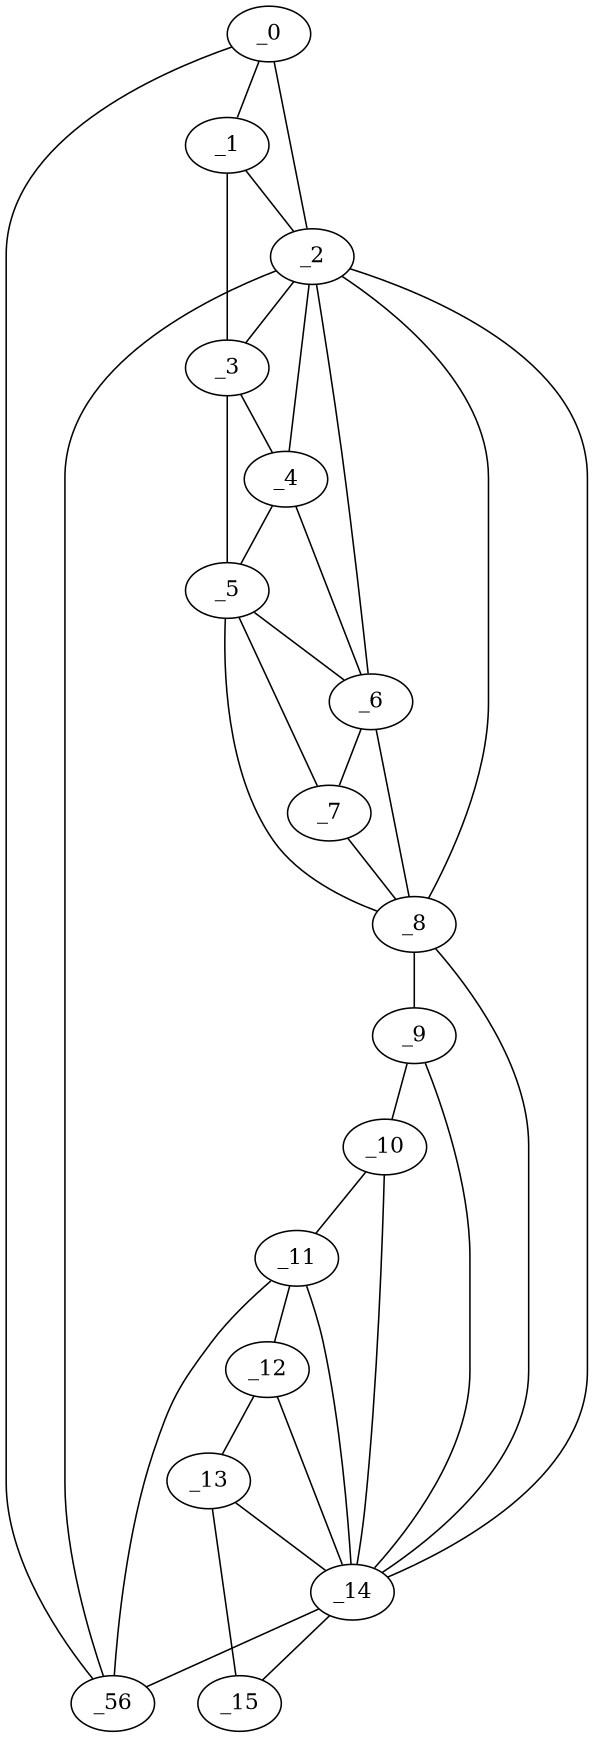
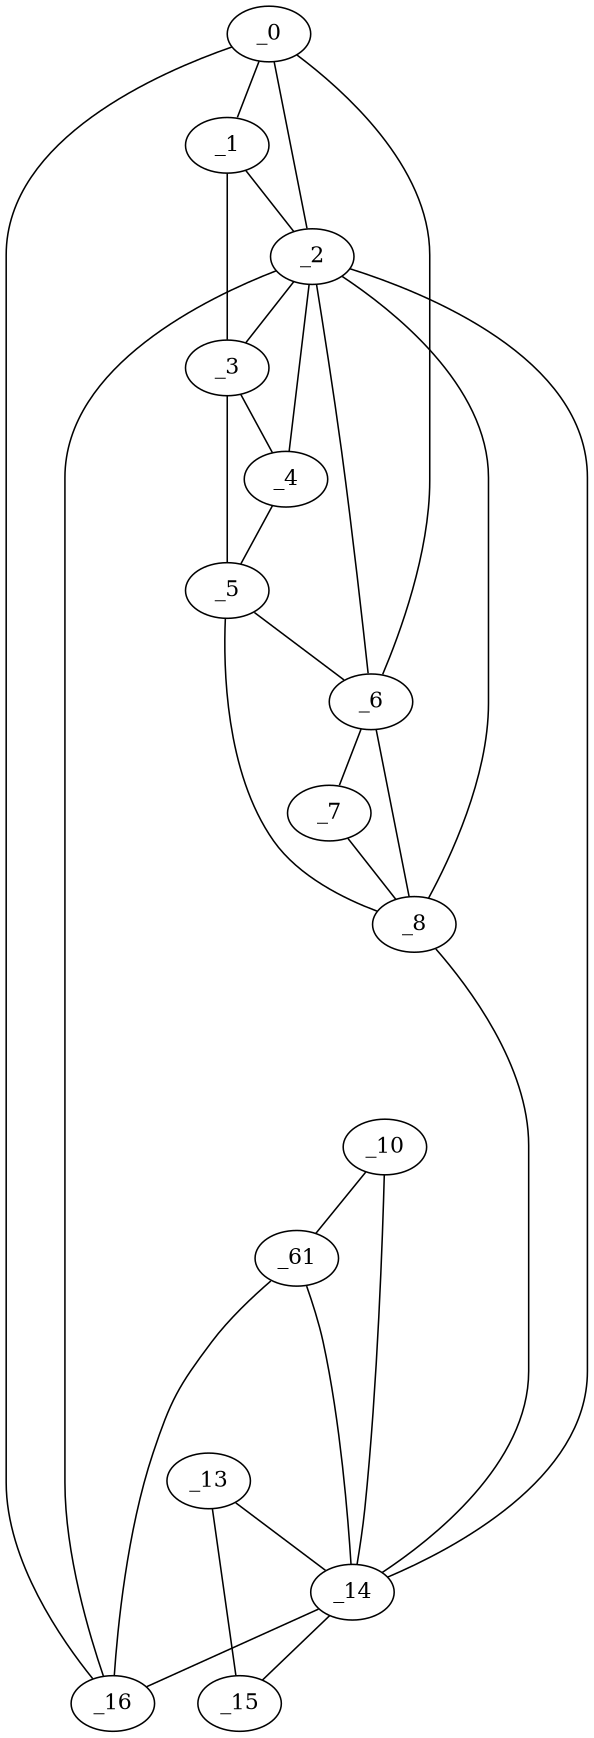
(328, 590) -> (430, 327)
(278, 702) -> none
(414, 1036) -> none
(297, 1258) -> (297, 1258)
(267, 1370) -> none
(113, 1704) -> (113, 1704)
